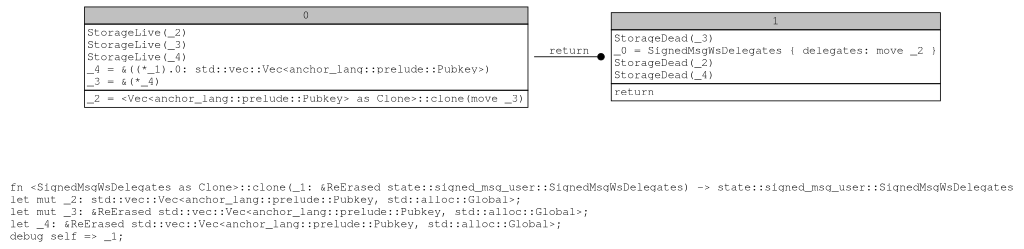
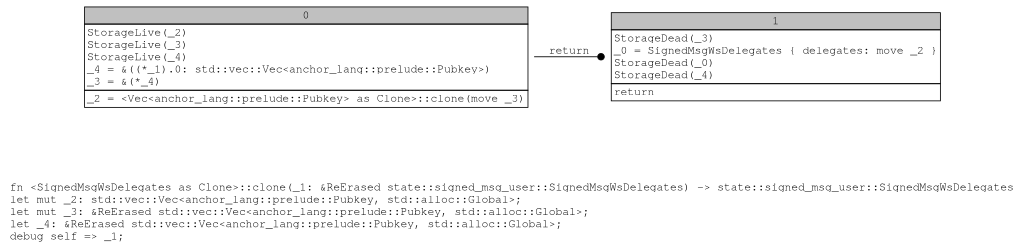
(664, 62) -> (664, 62)
